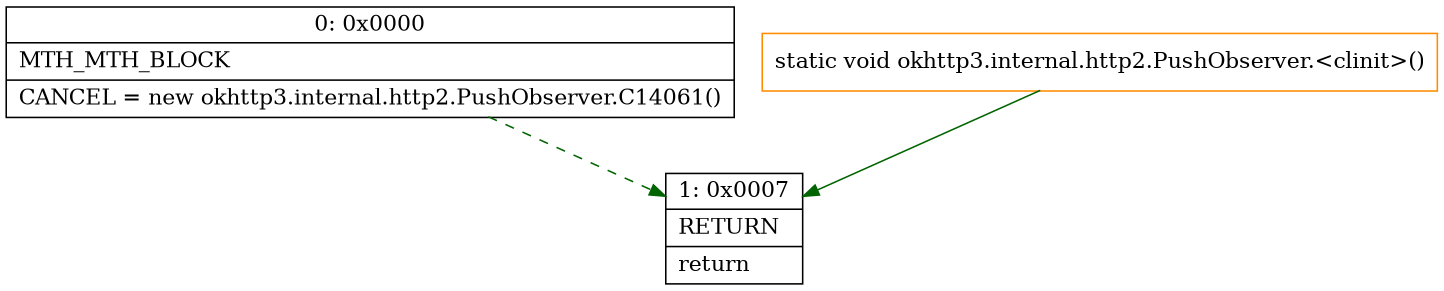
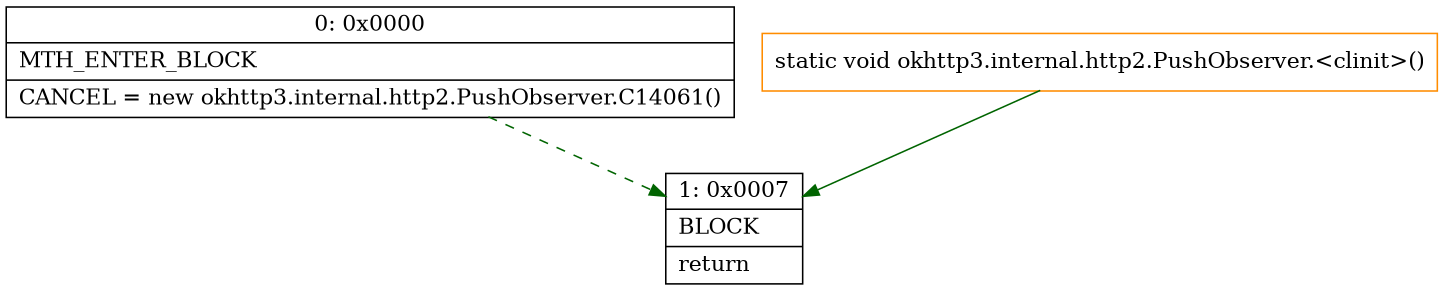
(124, 61) -> (138, 61)
(729, 227) -> (719, 227)
